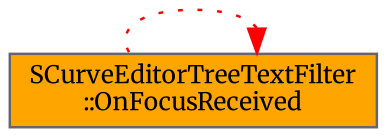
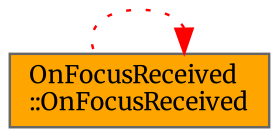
(193, 91) -> (139, 91)
